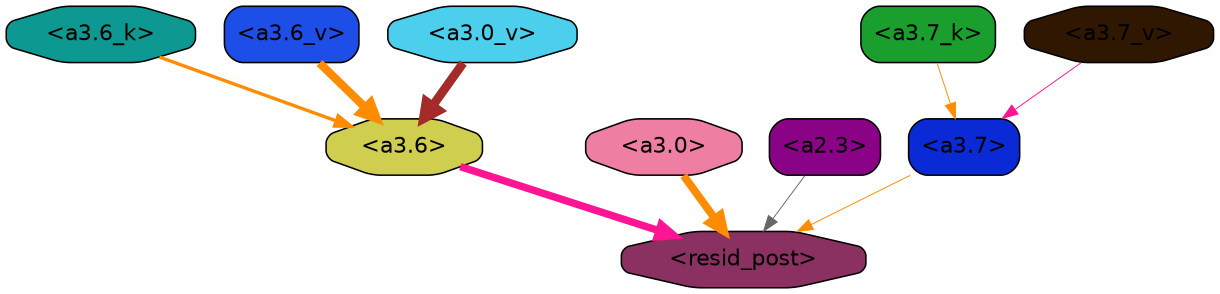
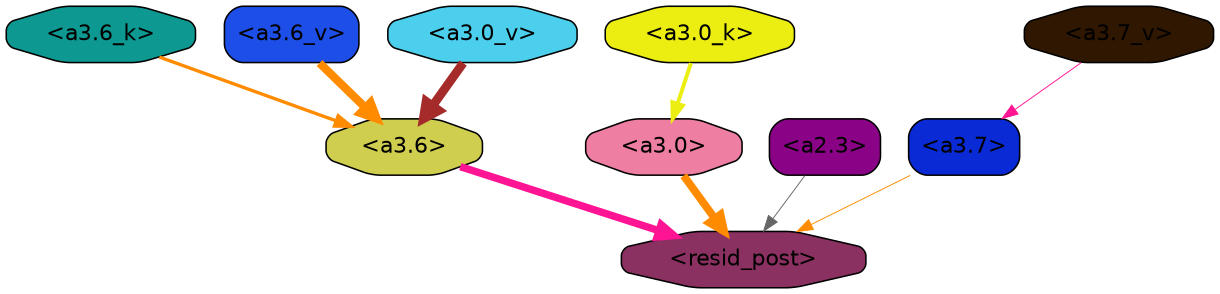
none -> (700, 34)
(928, 34) -> none
